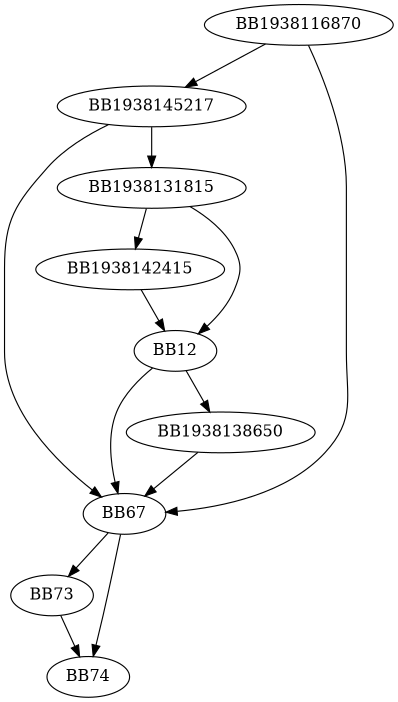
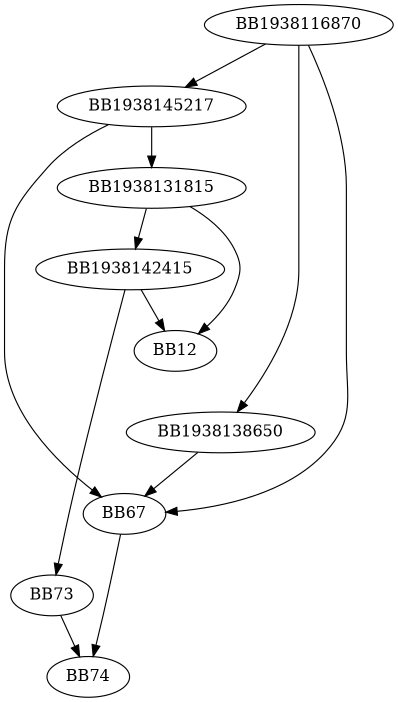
(195, 386) -> (299, 231)
(114, 419) -> none
(92, 550) -> (90, 426)
